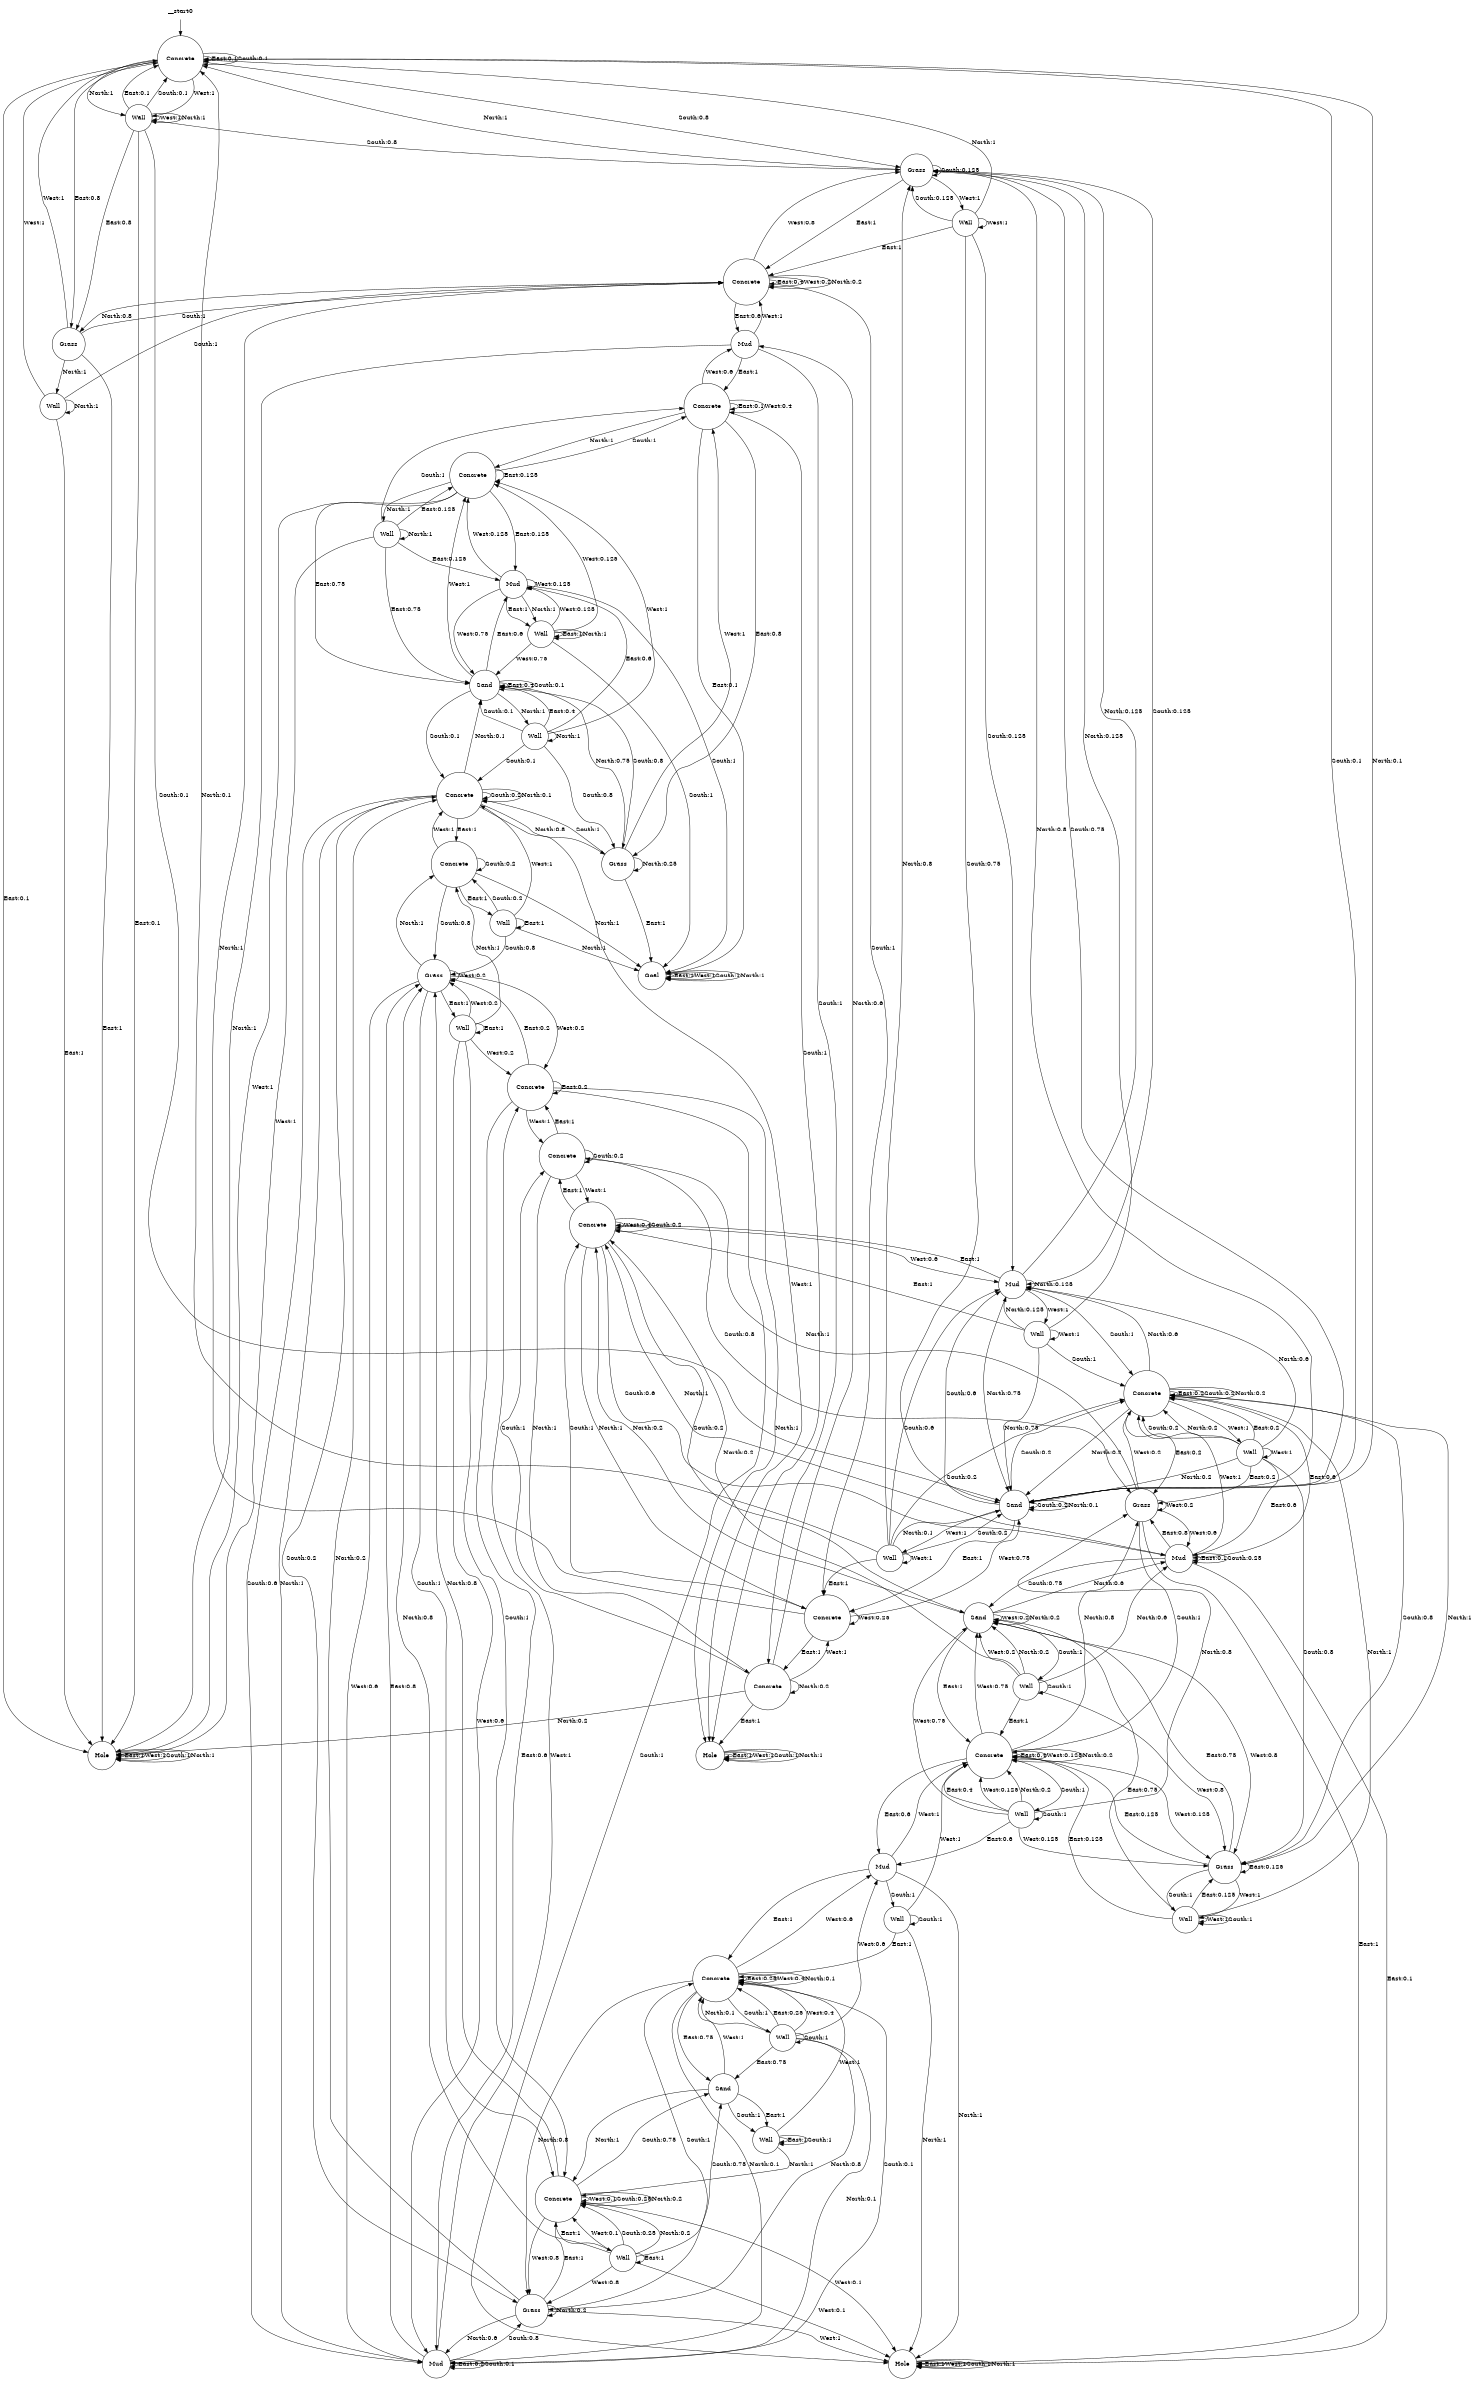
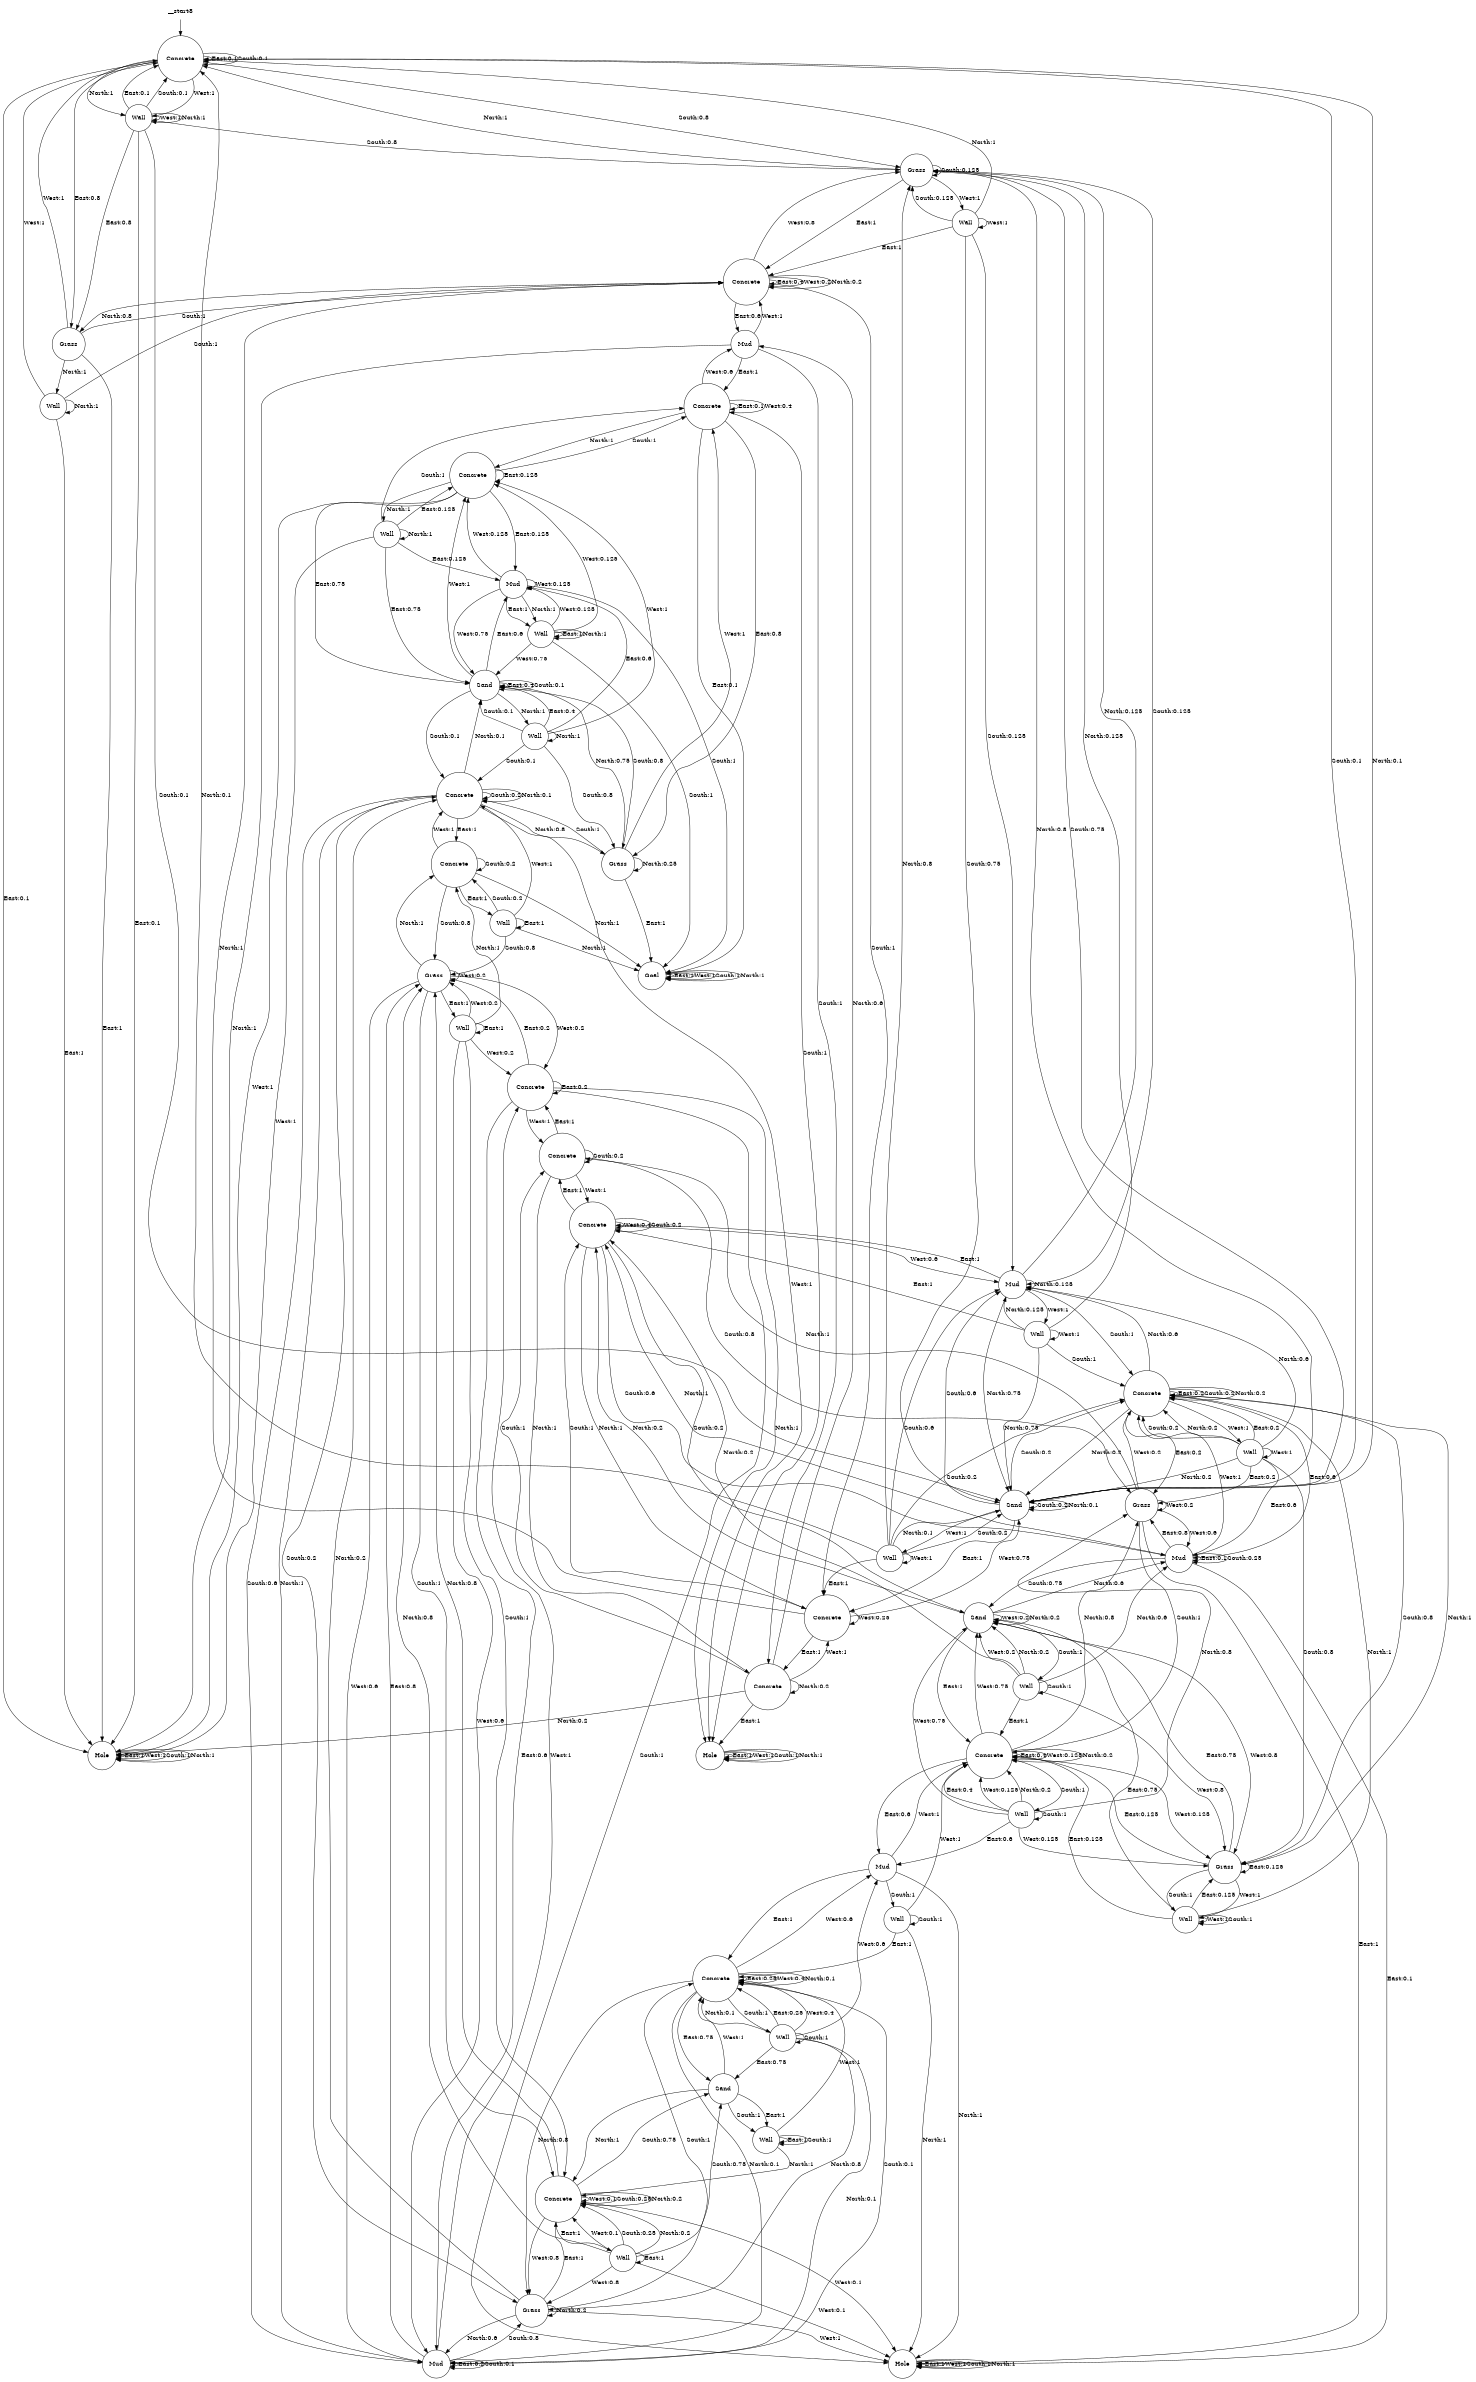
(181, 11) -> (181, 11)
